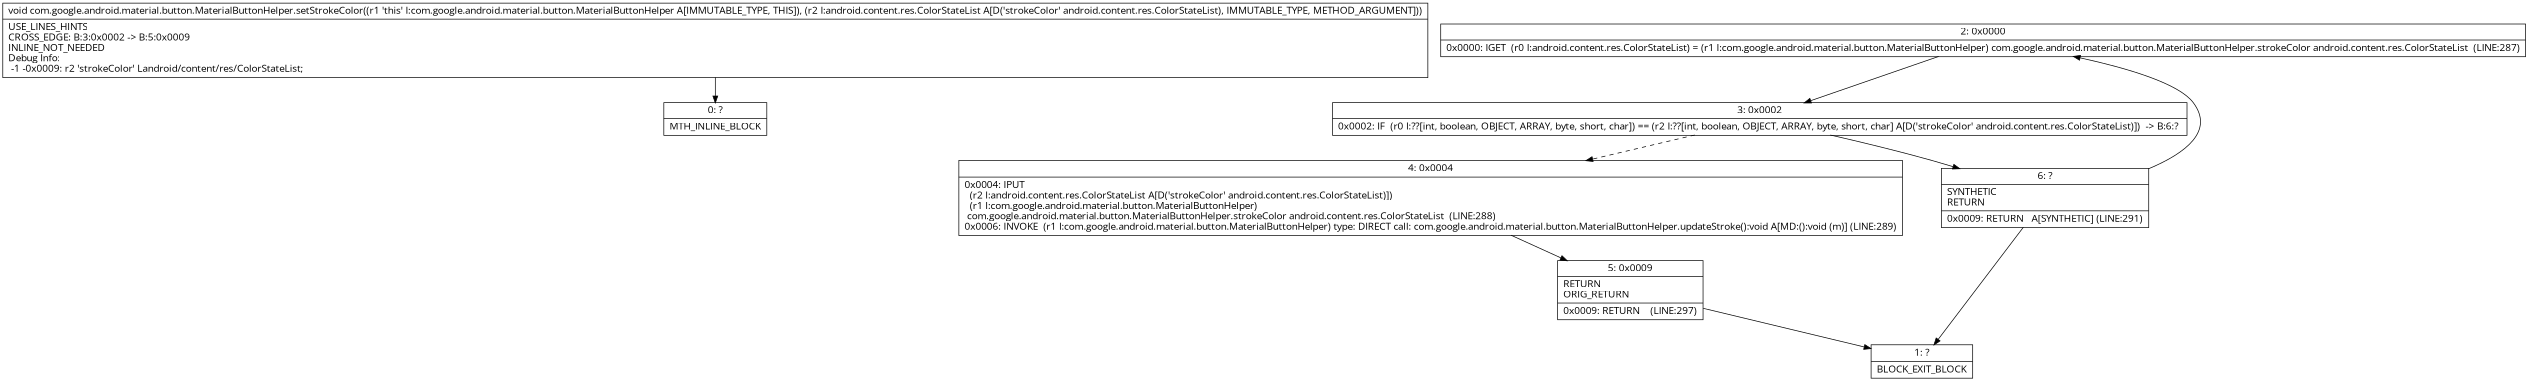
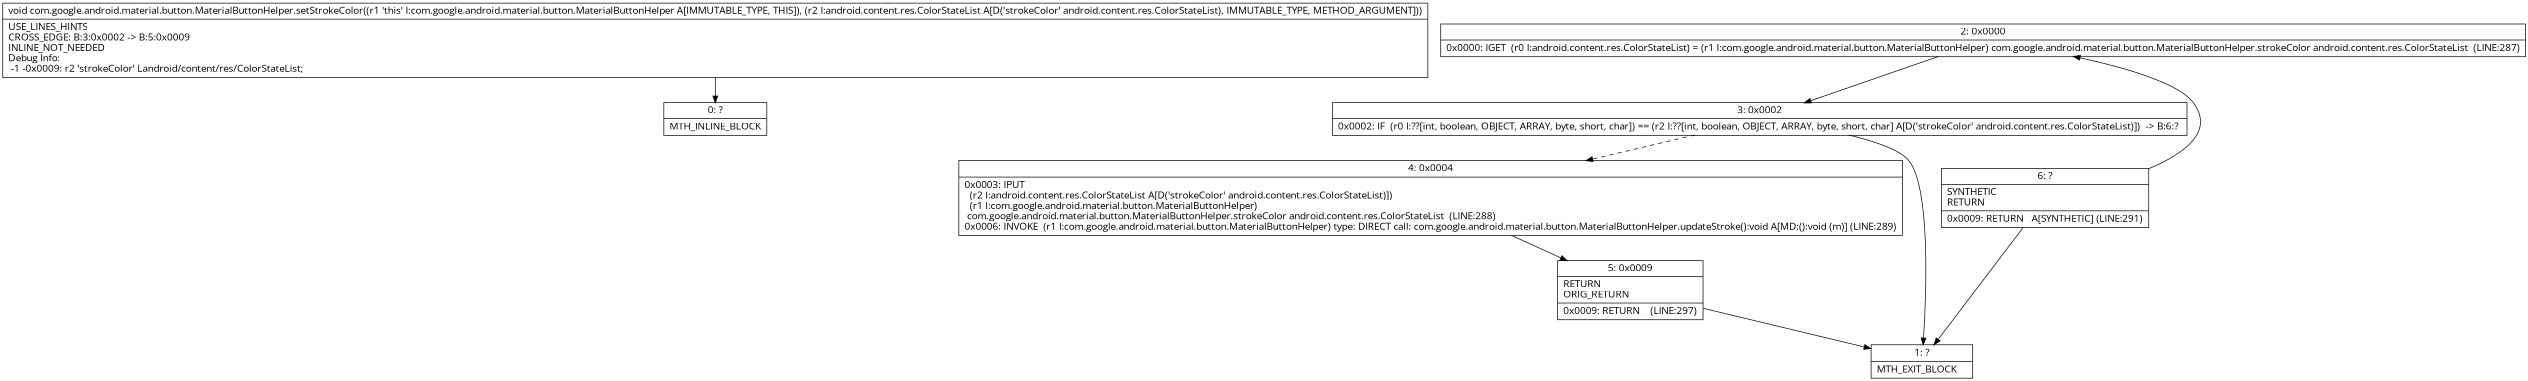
(1892, 150) -> (1924, 215)
(997, 185) -> (997, 185)
(1922, 369) -> (1917, 369)
